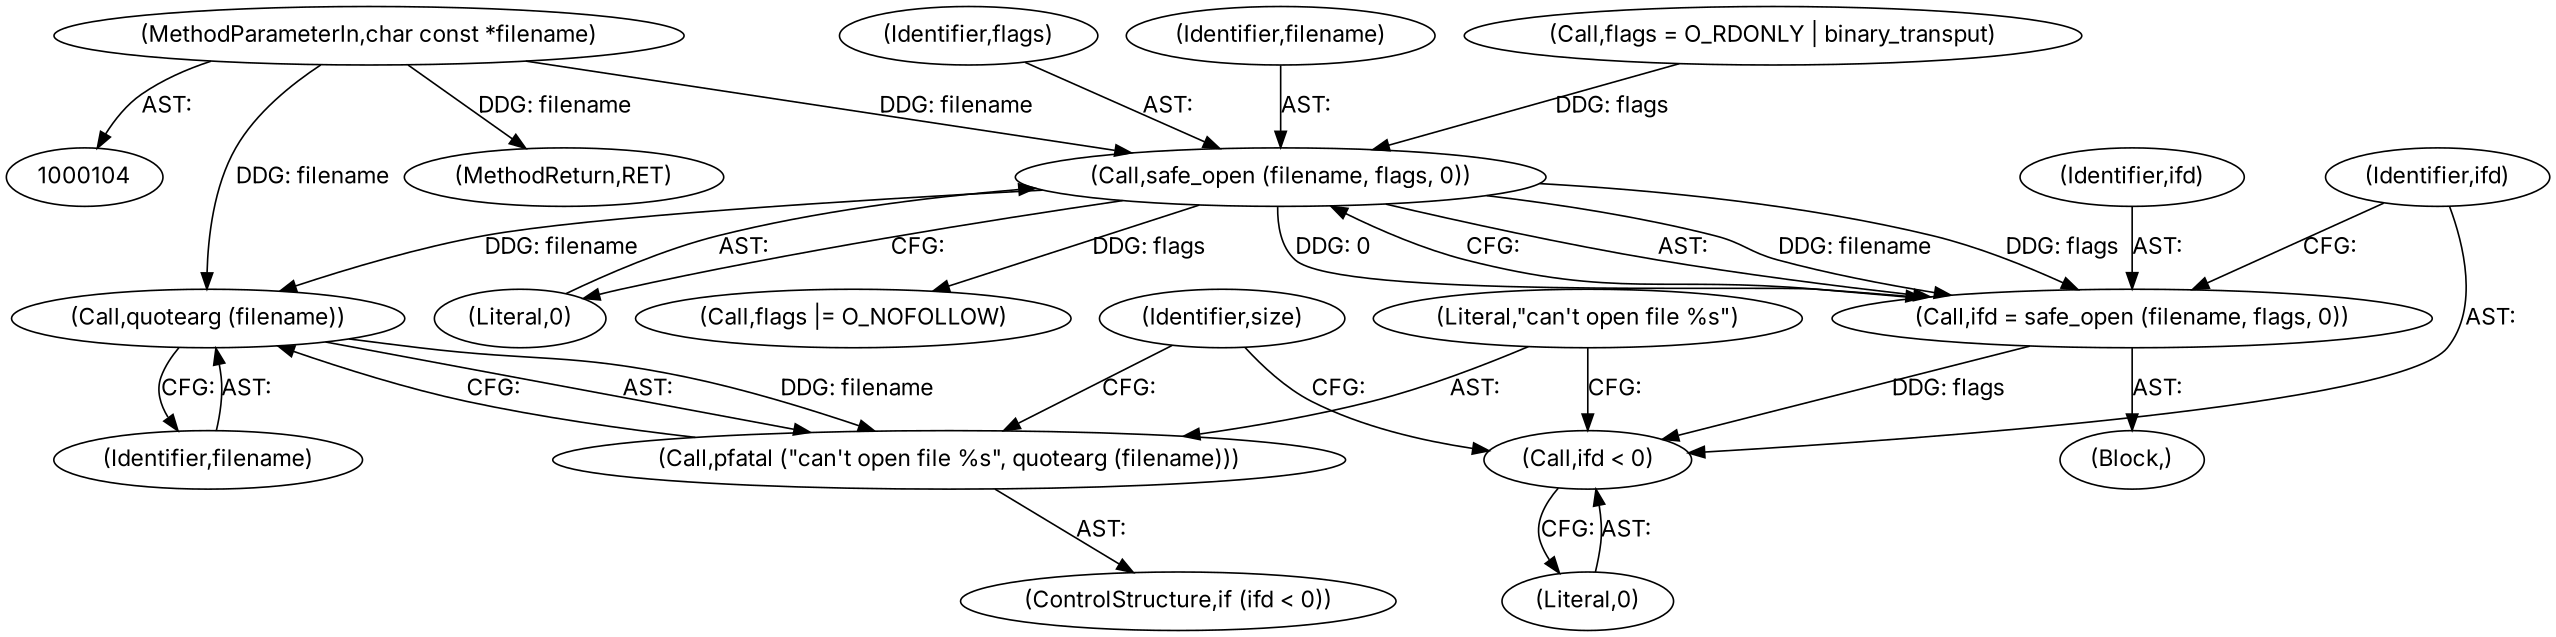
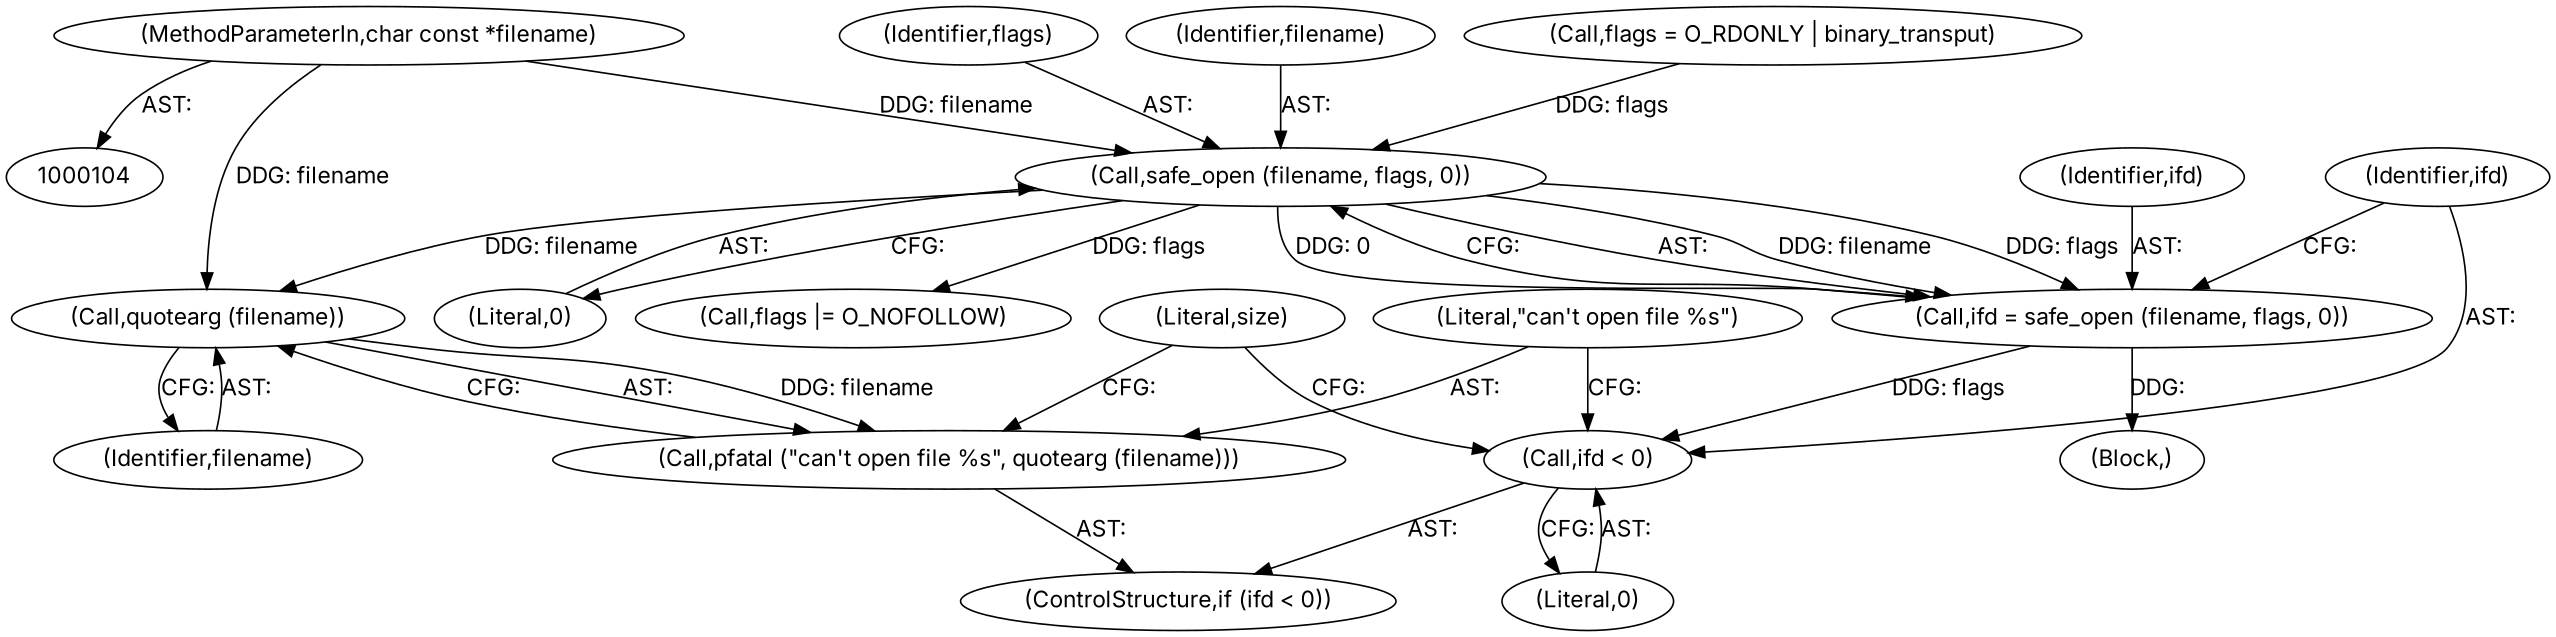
(564, 177) -> none
(1222, 318) -> (1222, 318)
(2161, 389) -> (2161, 389)
none -> (1397, 526)
